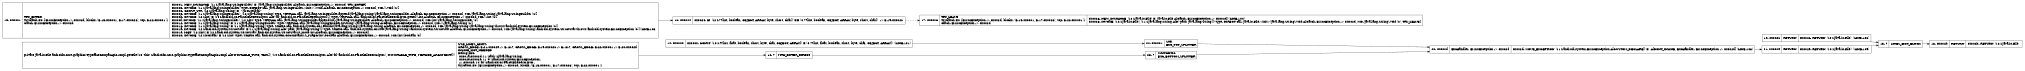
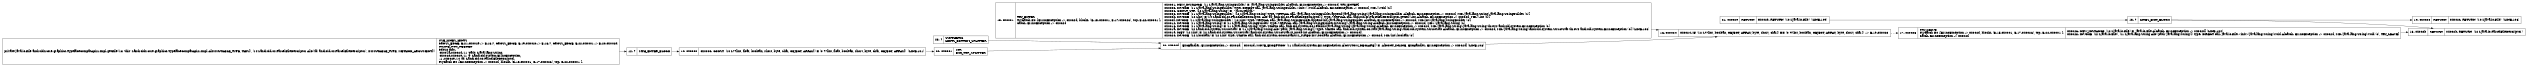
none -> (2403, 32)
(1873, 42) -> (2291, 20)
(1994, 44) -> (2485, 32)
(1757, 49) -> (1601, 42)
(794, 55) -> (654, 51)
(978, 55) -> (674, 51)
(1176, 57) -> (966, 41)
